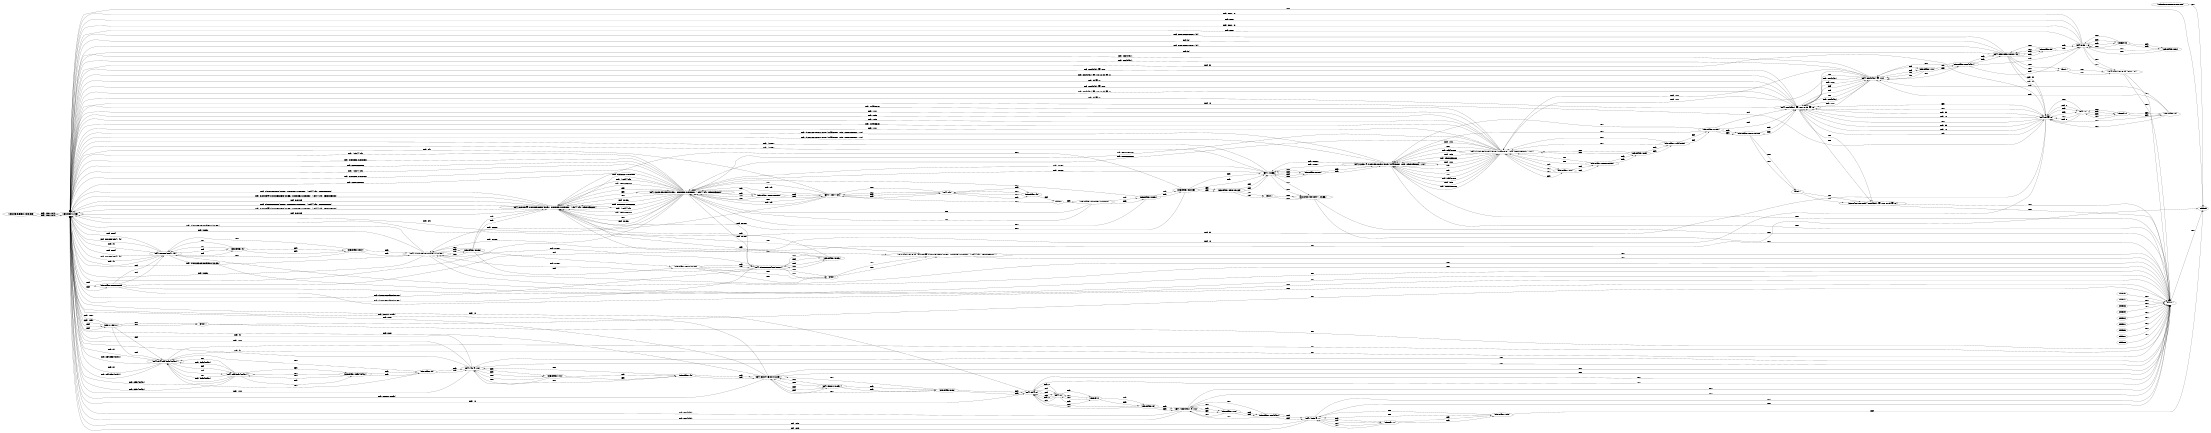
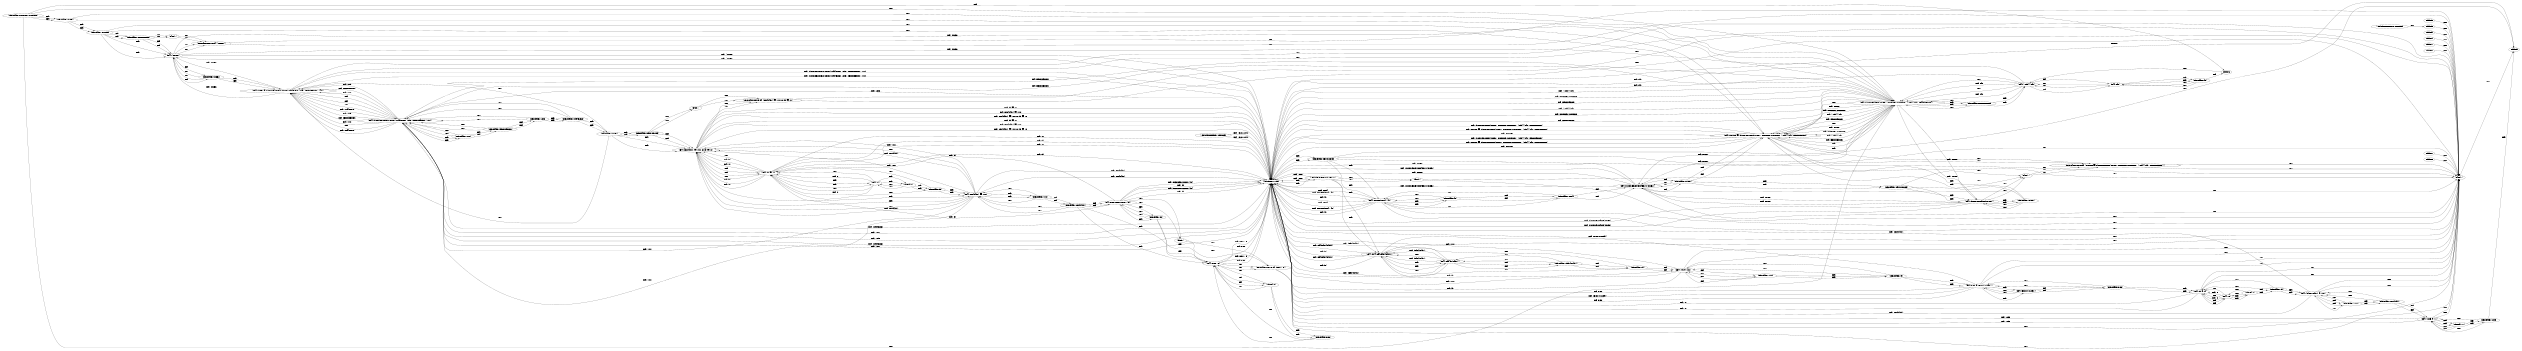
(1289, 9) -> (2115, 44)
(2202, 102) -> (2416, 27)
(1068, 202) -> (1131, 6)
(2122, 300) -> none
(111, 325) -> (1323, 178)
(237, 375) -> (1450, 262)
(1186, 409) -> (2313, 294)
